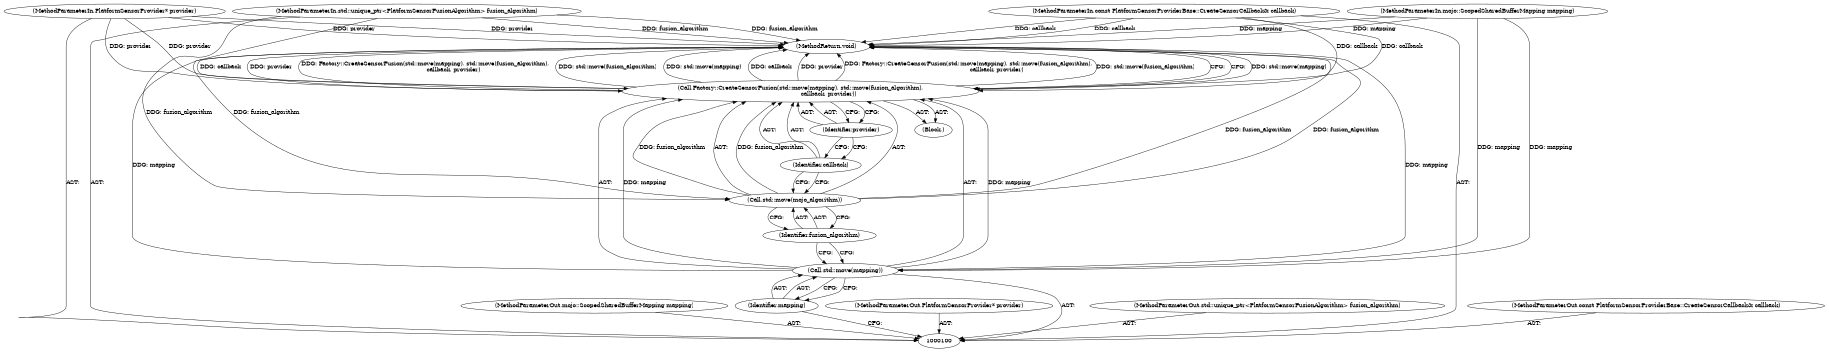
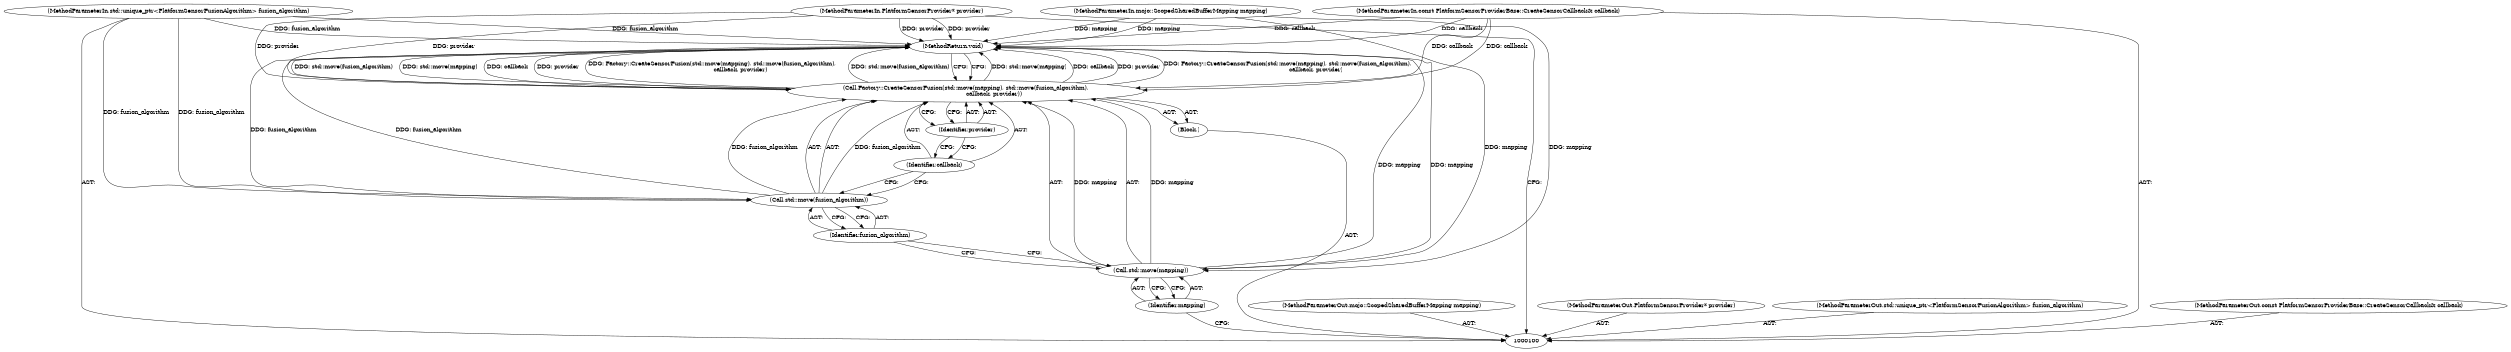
(74, 183) -> (1535, 183)
(795, 200) -> (819, 200)
(1035, 290) -> (1264, 278)
